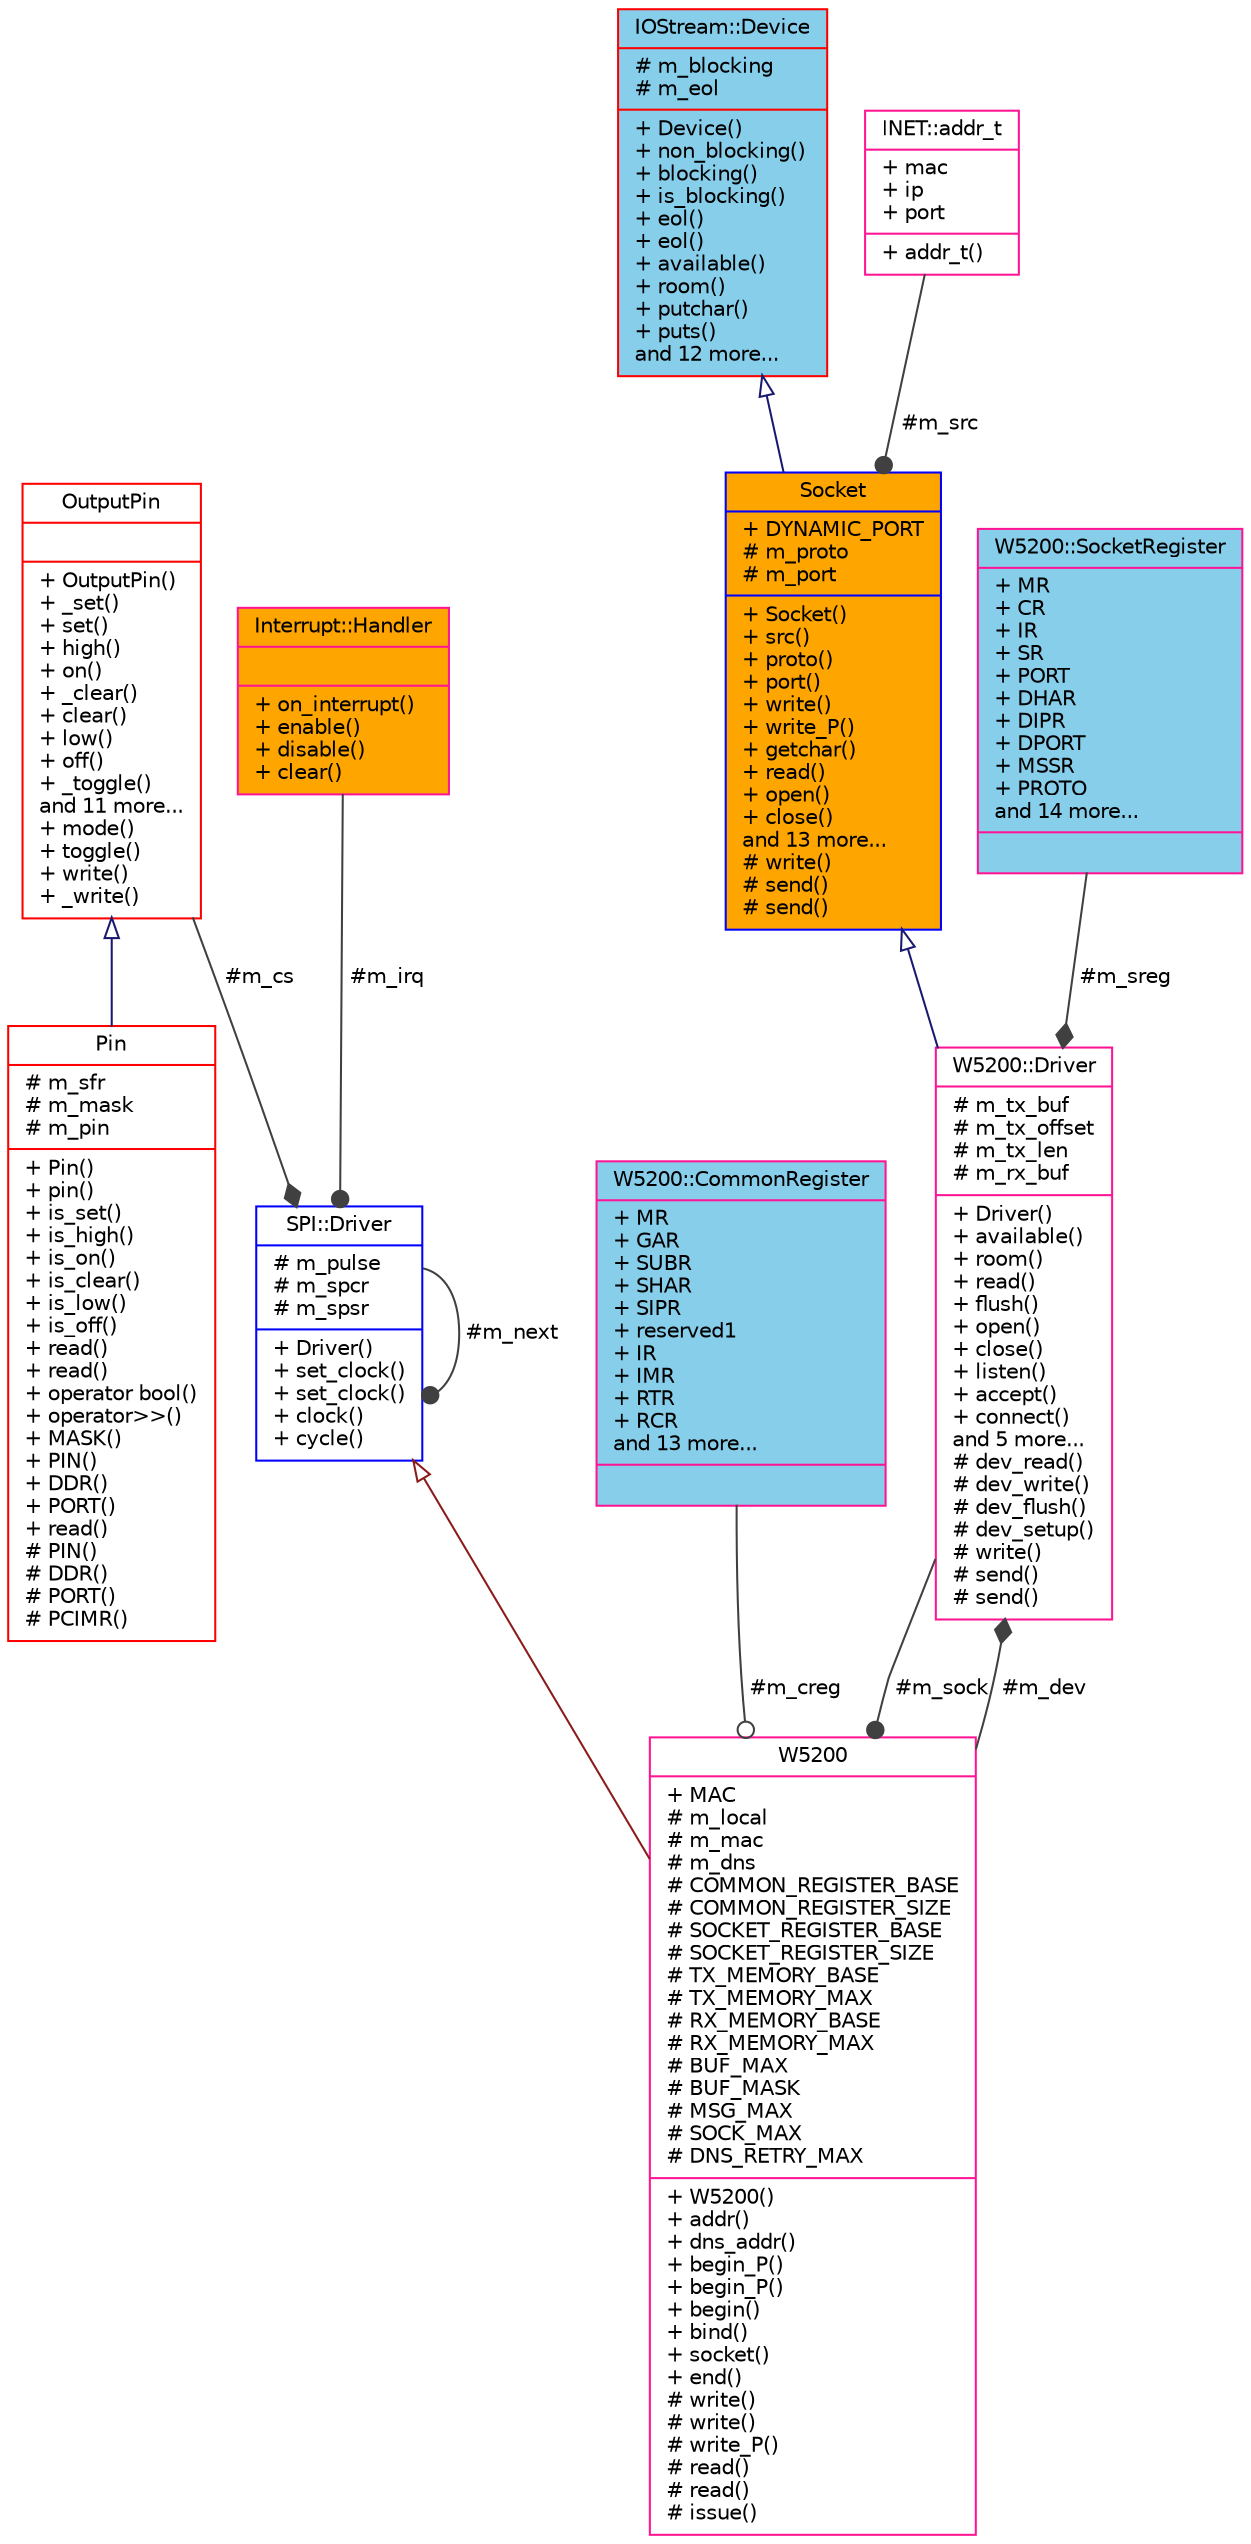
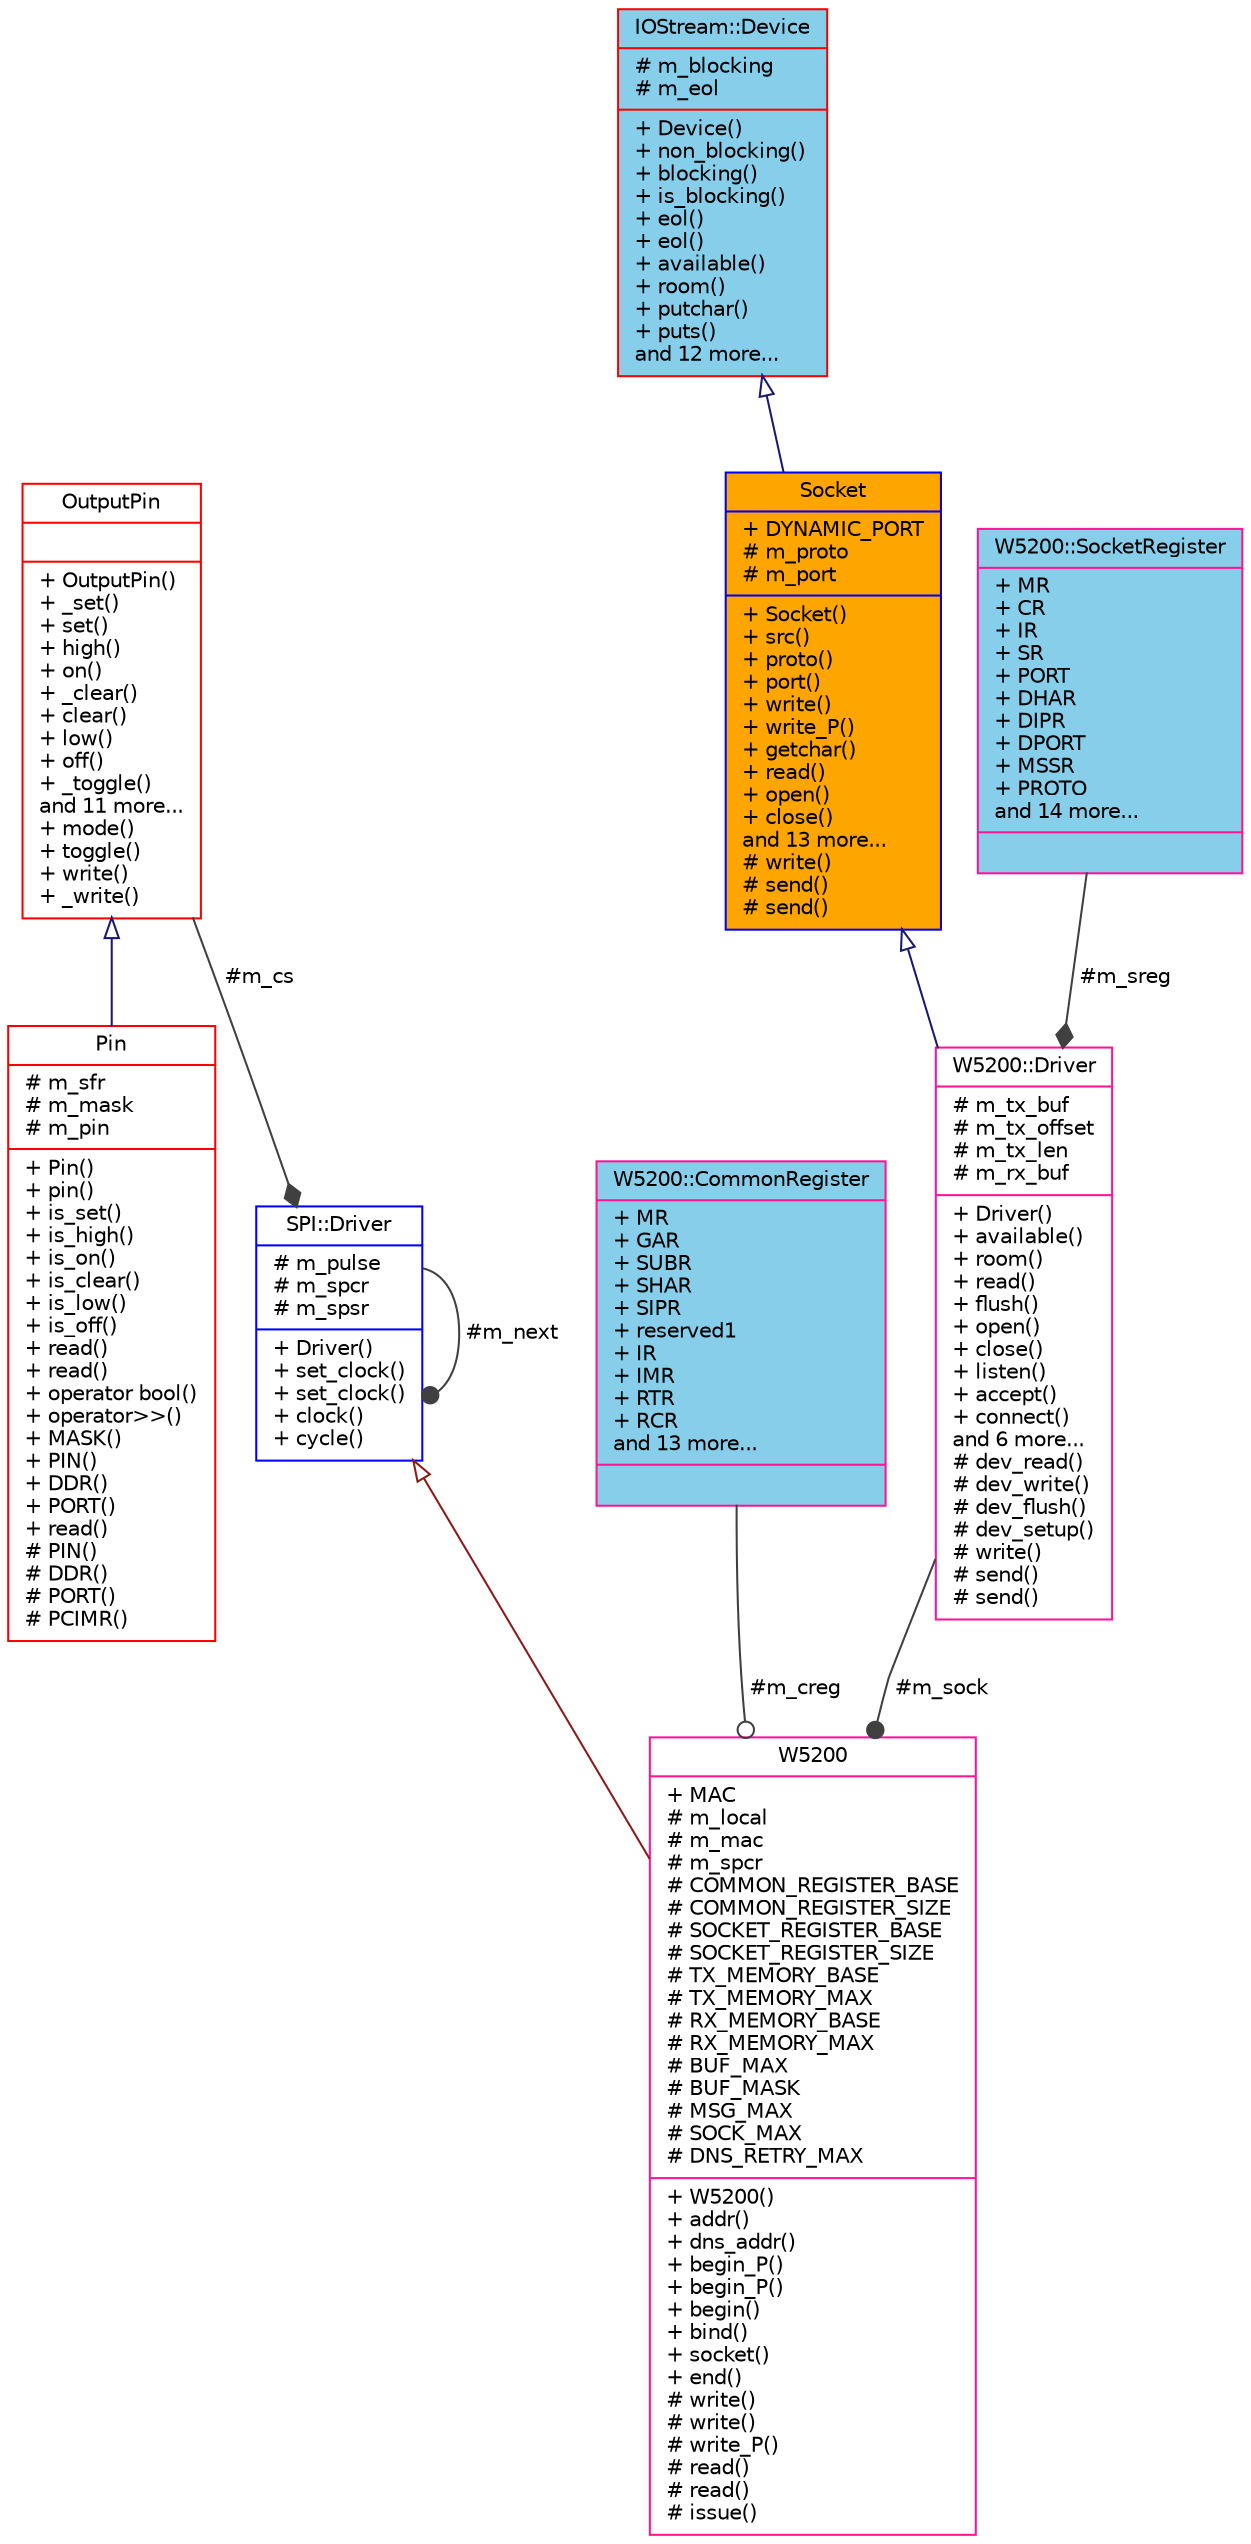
(942, 193) -> none
(343, 701) -> none
(1019, 1440) -> (1019, 1440)
(990, 1697) -> none
(711, 1863) -> (714, 1863)
